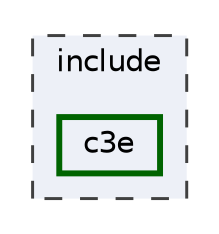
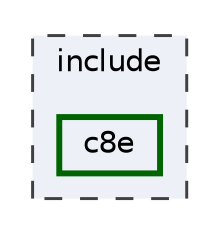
(110, 145) -> (110, 145)
